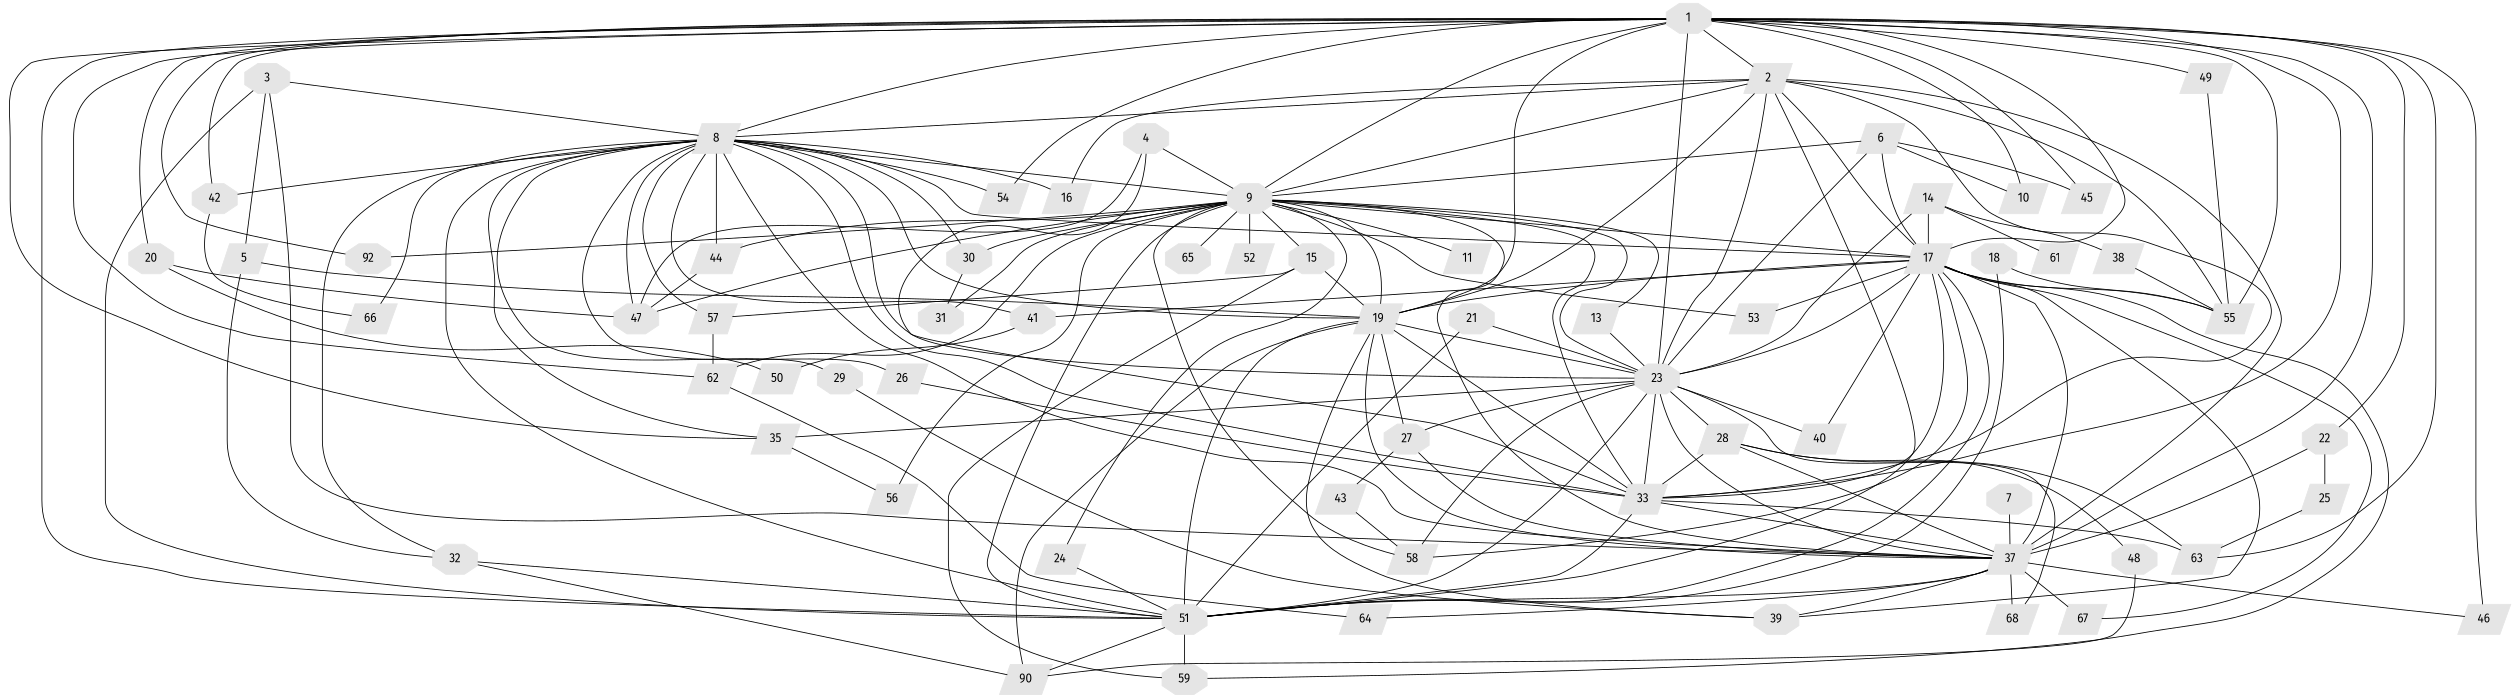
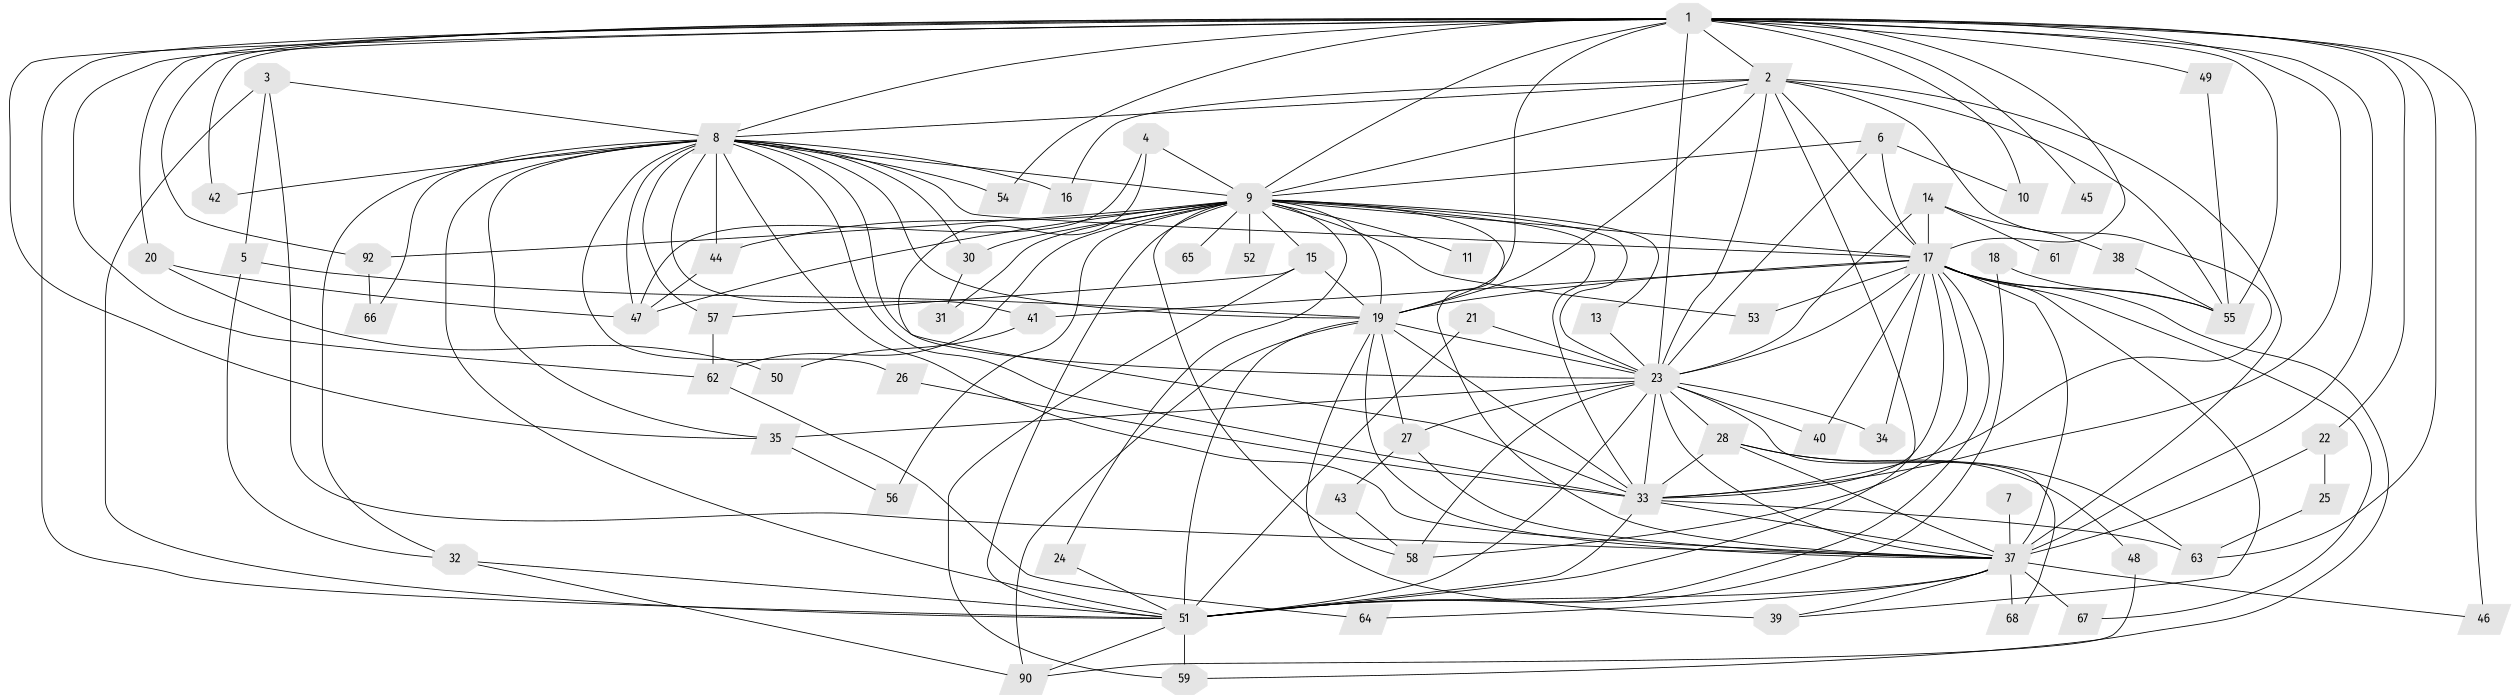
(1985, 163) -> none
(250, 294) -> (370, 289)
(840, 379) -> none
none -> (1882, 439)
